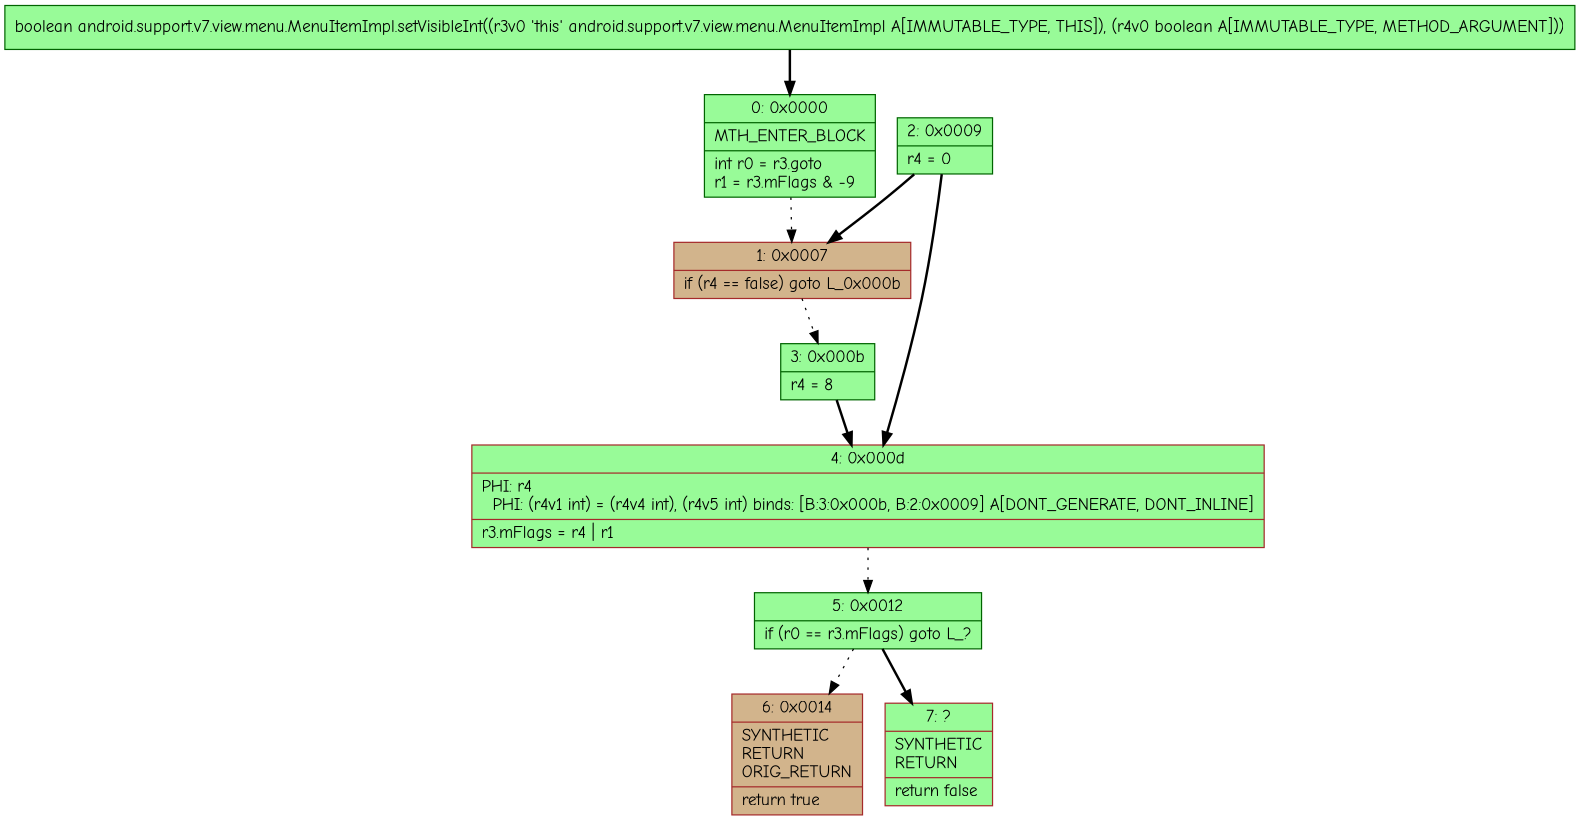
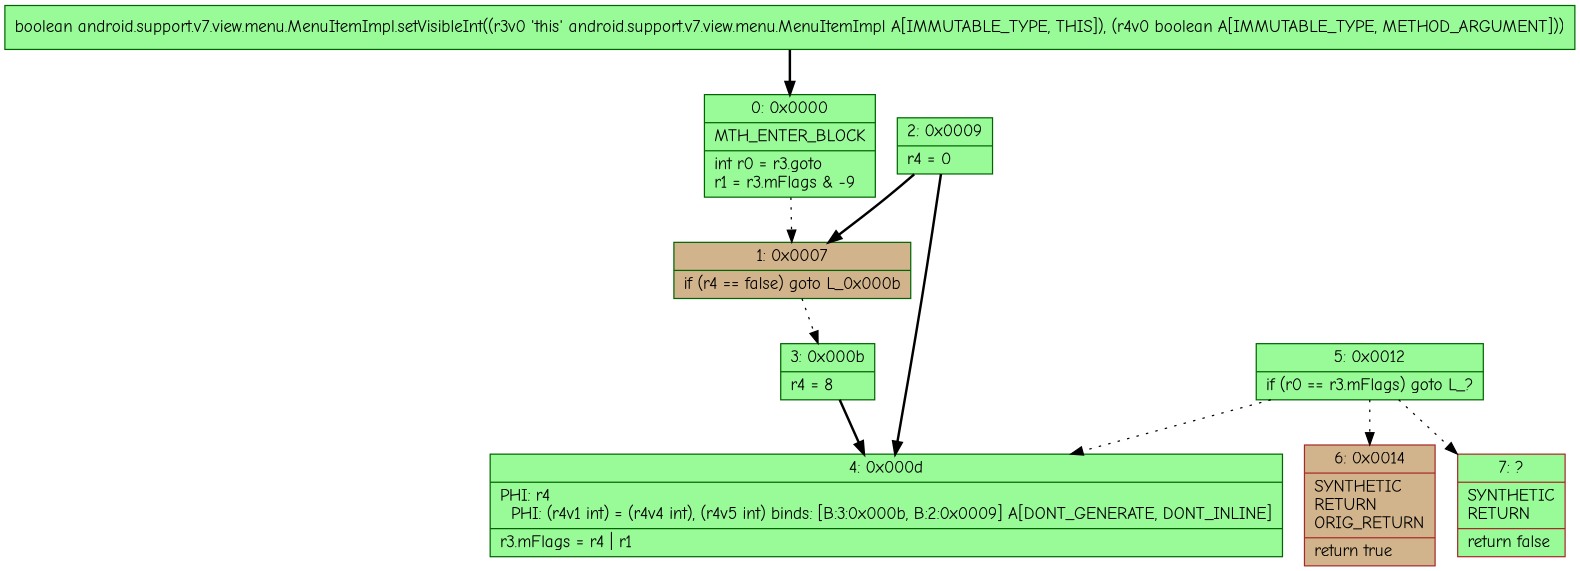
(792, 270) -> (792, 270)
(868, 496) -> (886, 505)
(868, 564) -> (1177, 425)
(894, 671) -> (1424, 423)
